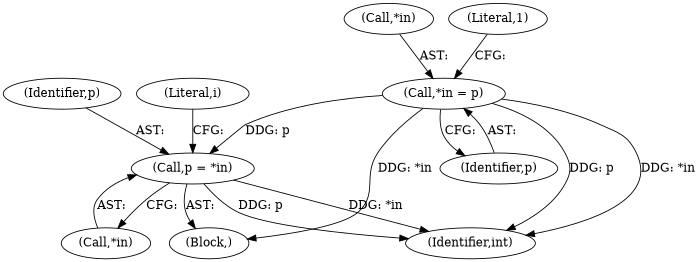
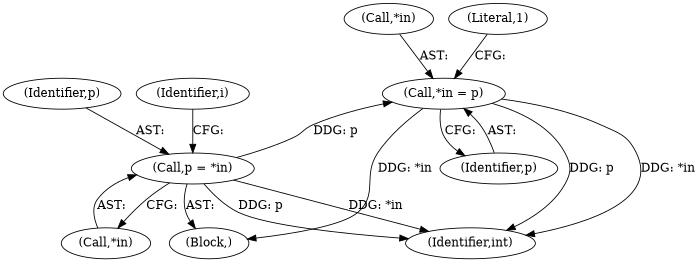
(193, 94) -> (193, 94)
(295, 108) -> (308, 127)
